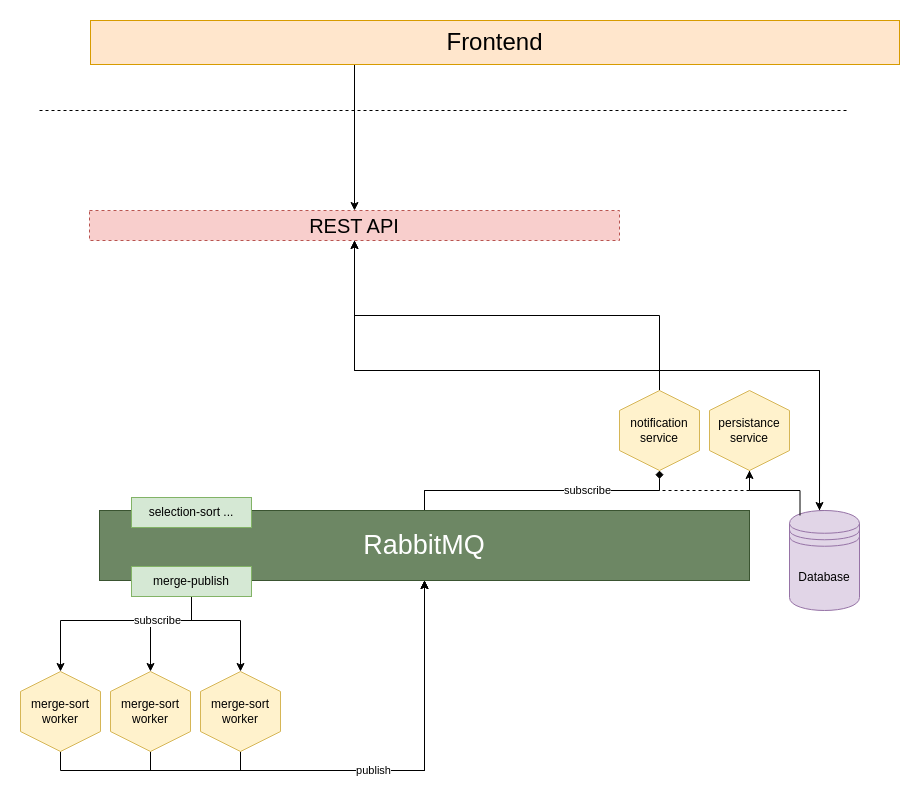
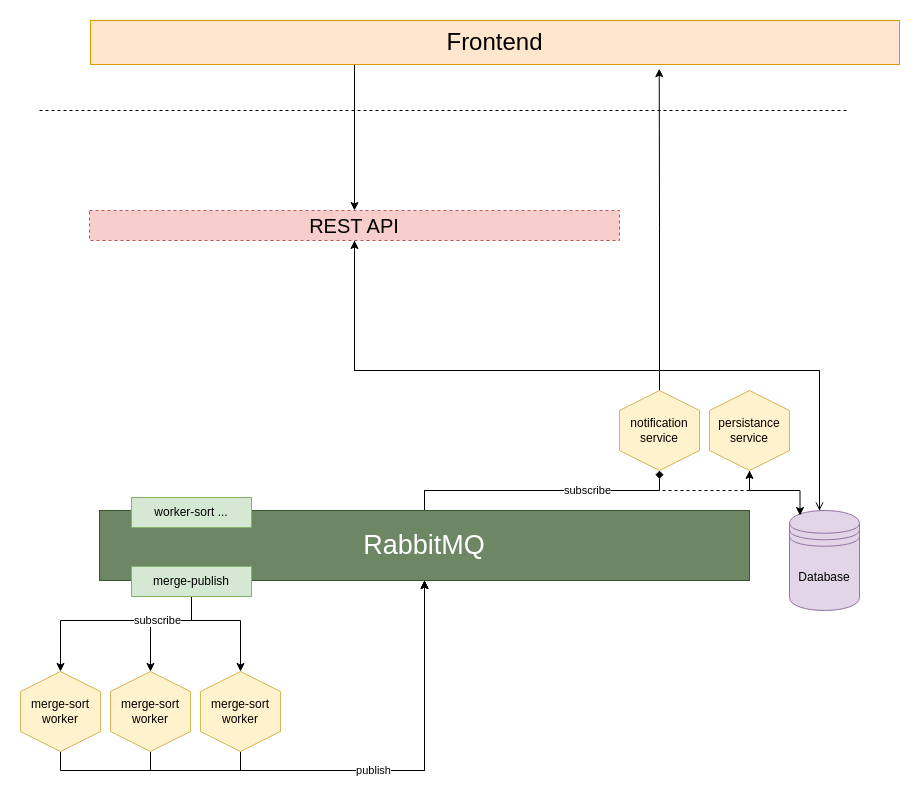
(355, 243) -> (355, 243)
(509, 316) -> (659, 196)
(800, 509) -> (800, 507)
(192, 513) -> (192, 513)
